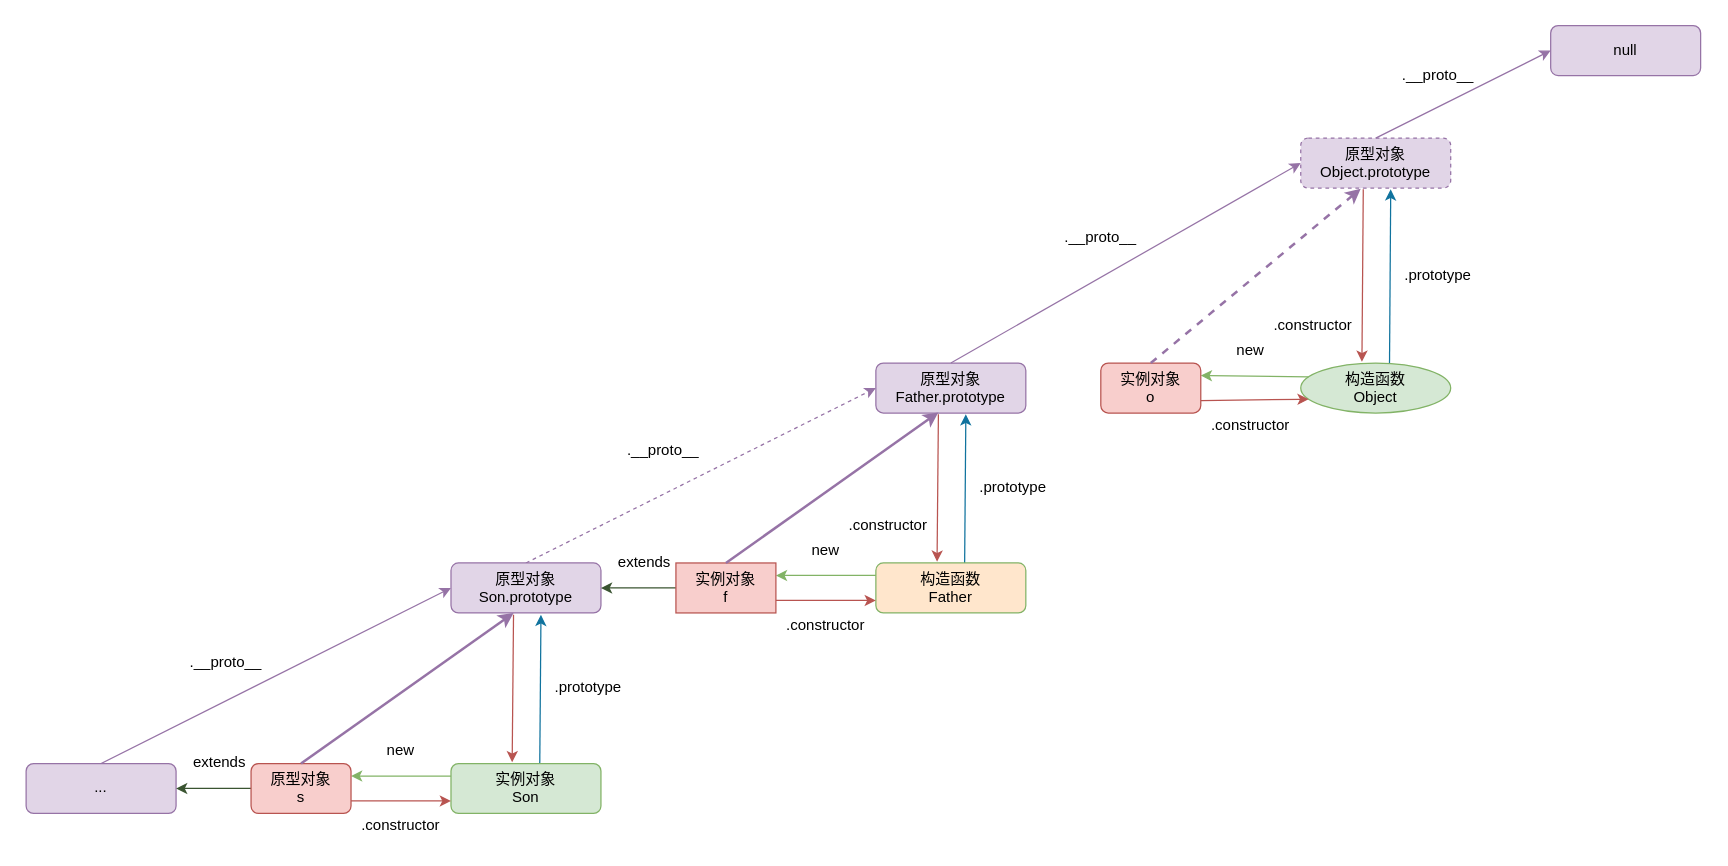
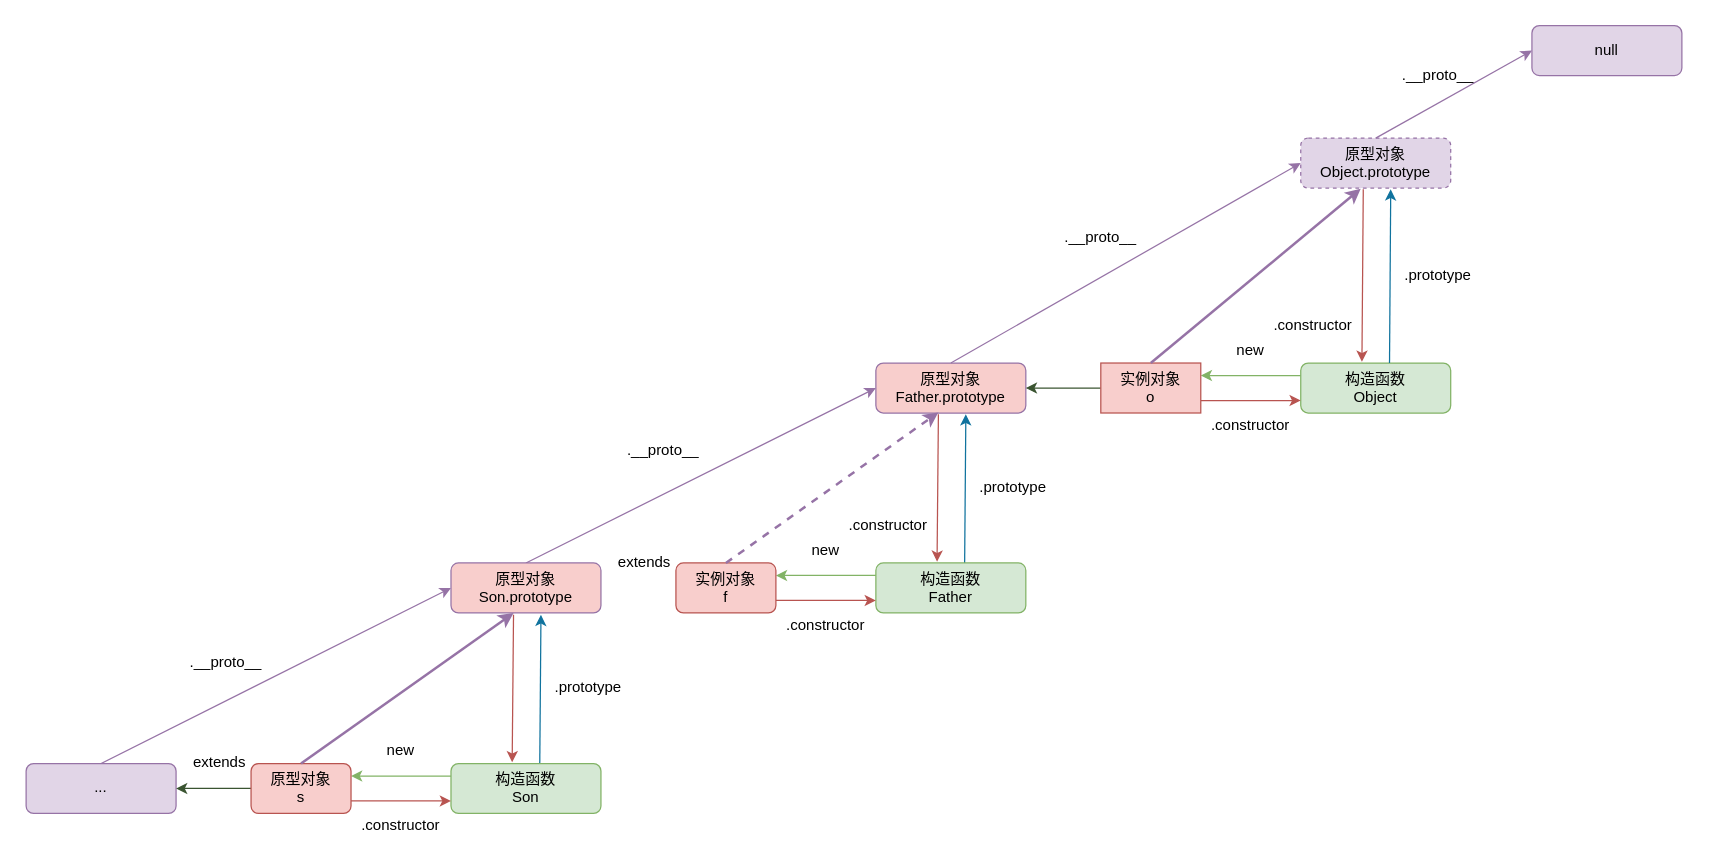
(1626, 51) -> (1607, 51)
(1252, 279) -> (1252, 279)
(951, 388) -> (951, 388)
none -> (1068, 388)
(1151, 388) -> (1151, 388)
(1376, 388) -> (1376, 388)
(698, 477) -> (698, 477)
(829, 490) -> (829, 490)
(526, 588) -> (526, 588)
(643, 588) -> none
(726, 588) -> (726, 588)
(951, 588) -> (951, 588)
(526, 788) -> (526, 788)
